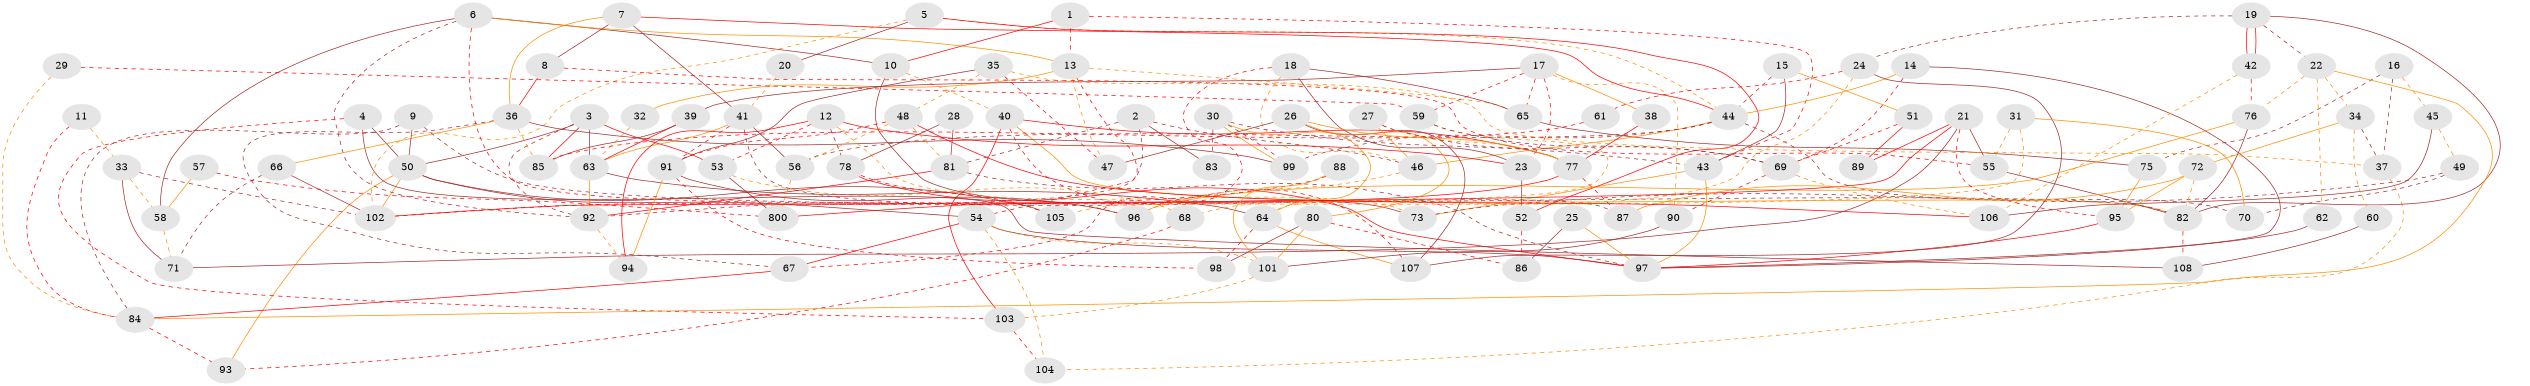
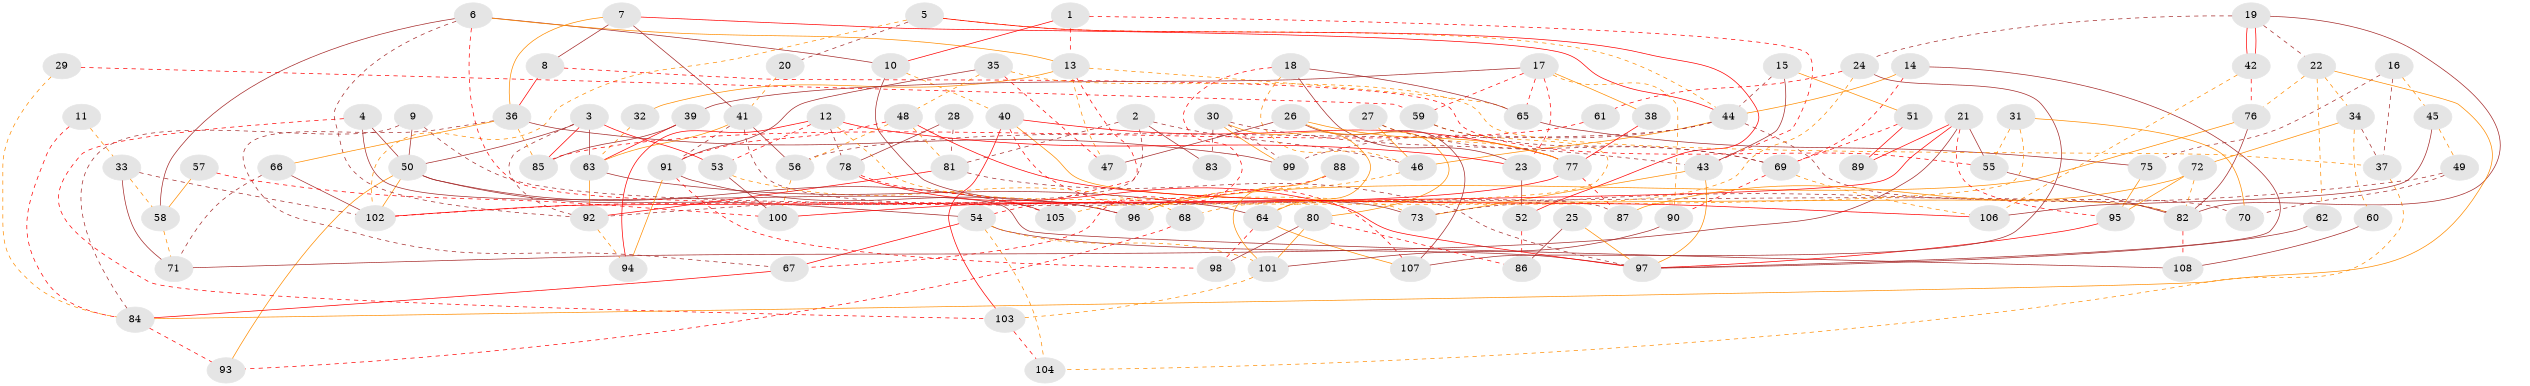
(852, 42) -> (852, 42)
(952, 147) -> (952, 147)
(778, 218) -> (778, 218)
